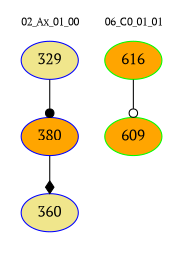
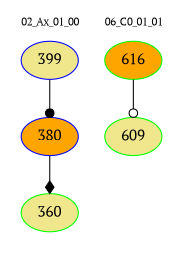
(50, 60) -> (50, 60)
(133, 137) -> (133, 137)
(50, 213) -> (50, 213)
